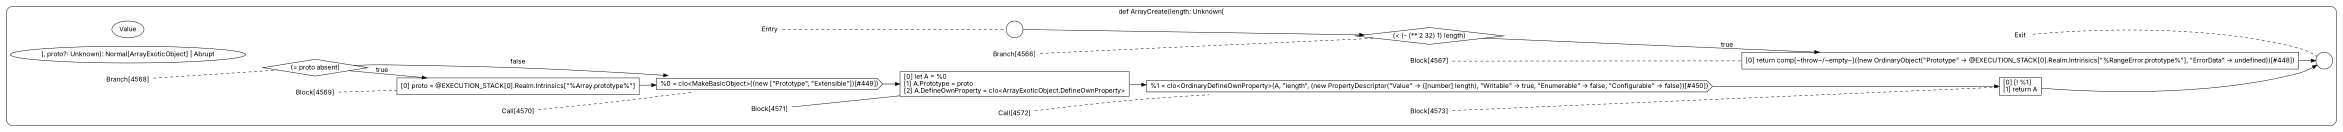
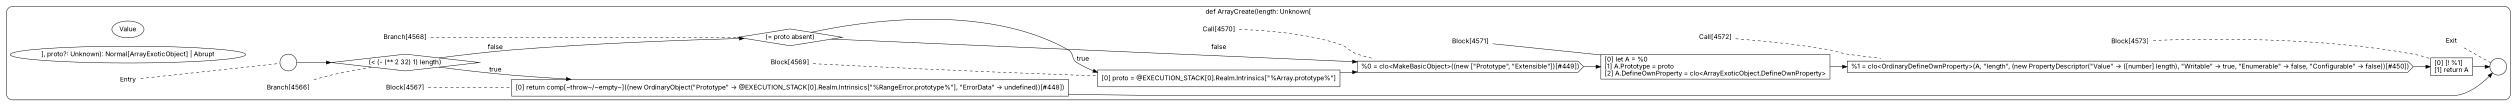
none -> (589, 45)
